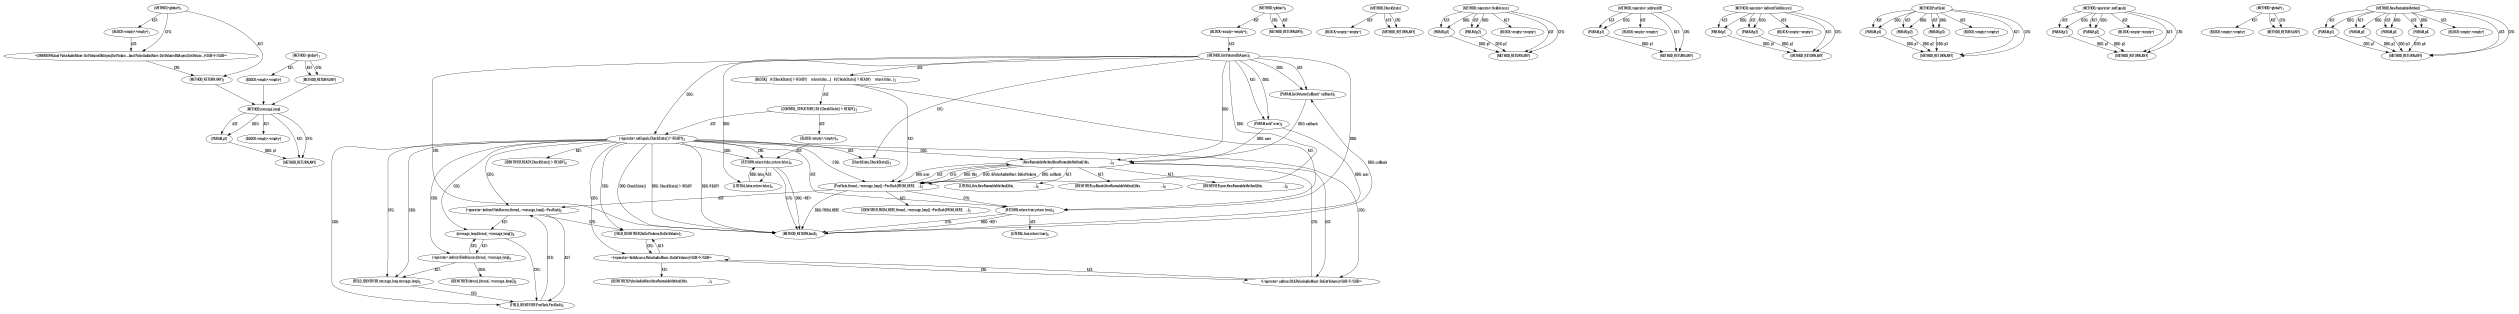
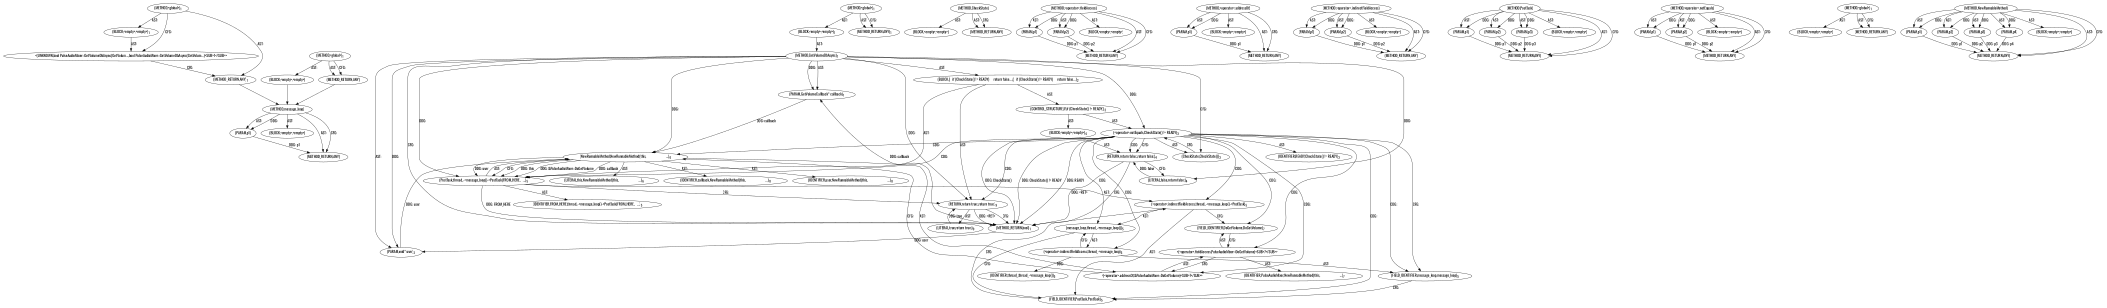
none -> (1181, 144)
(769, 175) -> (1163, 169)
(814, 175) -> (1009, 169)
none -> (948, 216)
(1151, 219) -> (711, 246)
